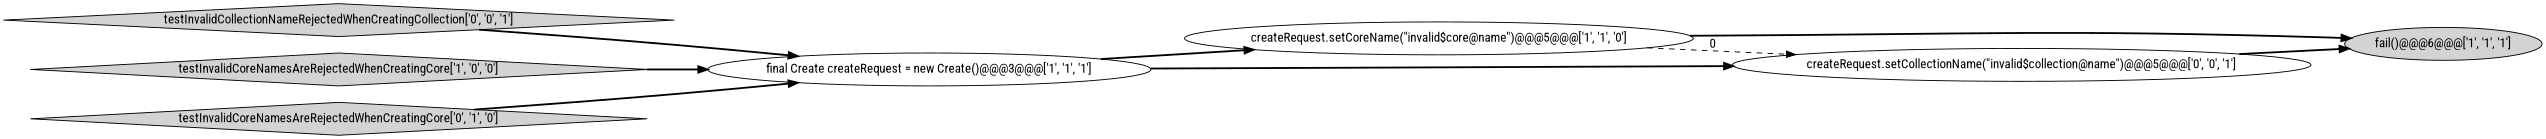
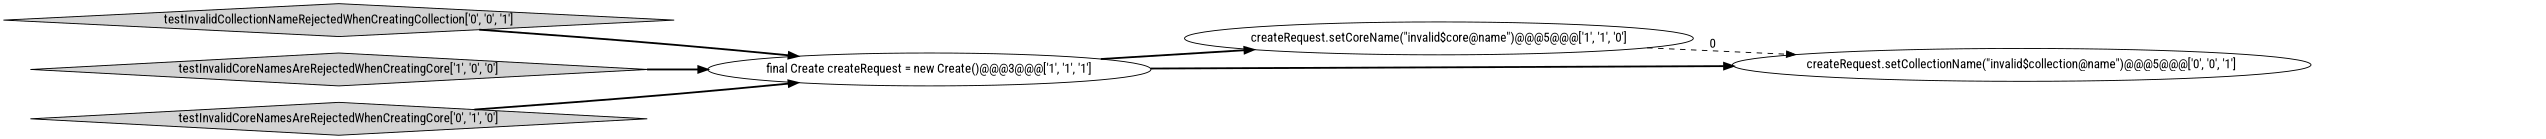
(2443, 44) -> none
